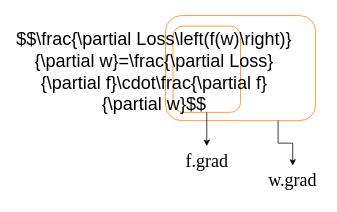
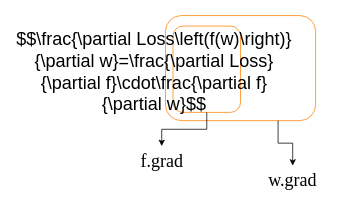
(207, 161) -> (162, 161)
